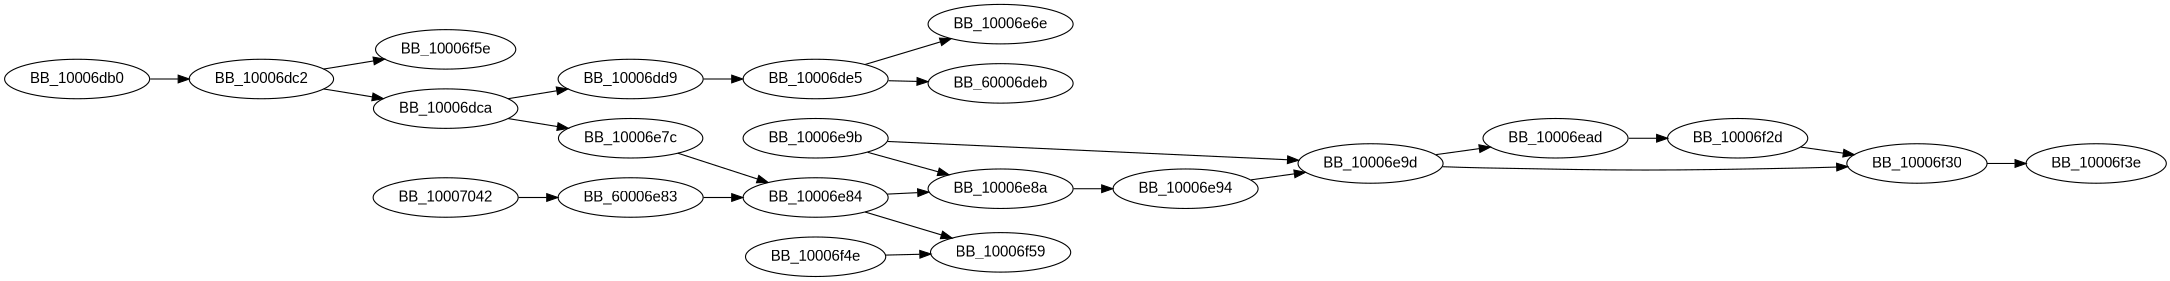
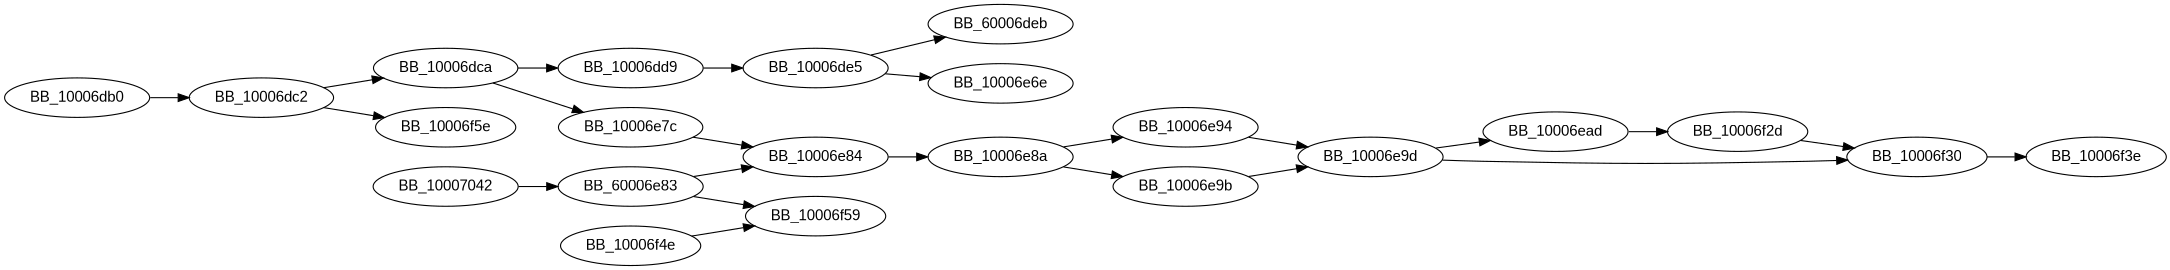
(903, 162) -> (1088, 171)
(903, 223) -> (718, 201)
